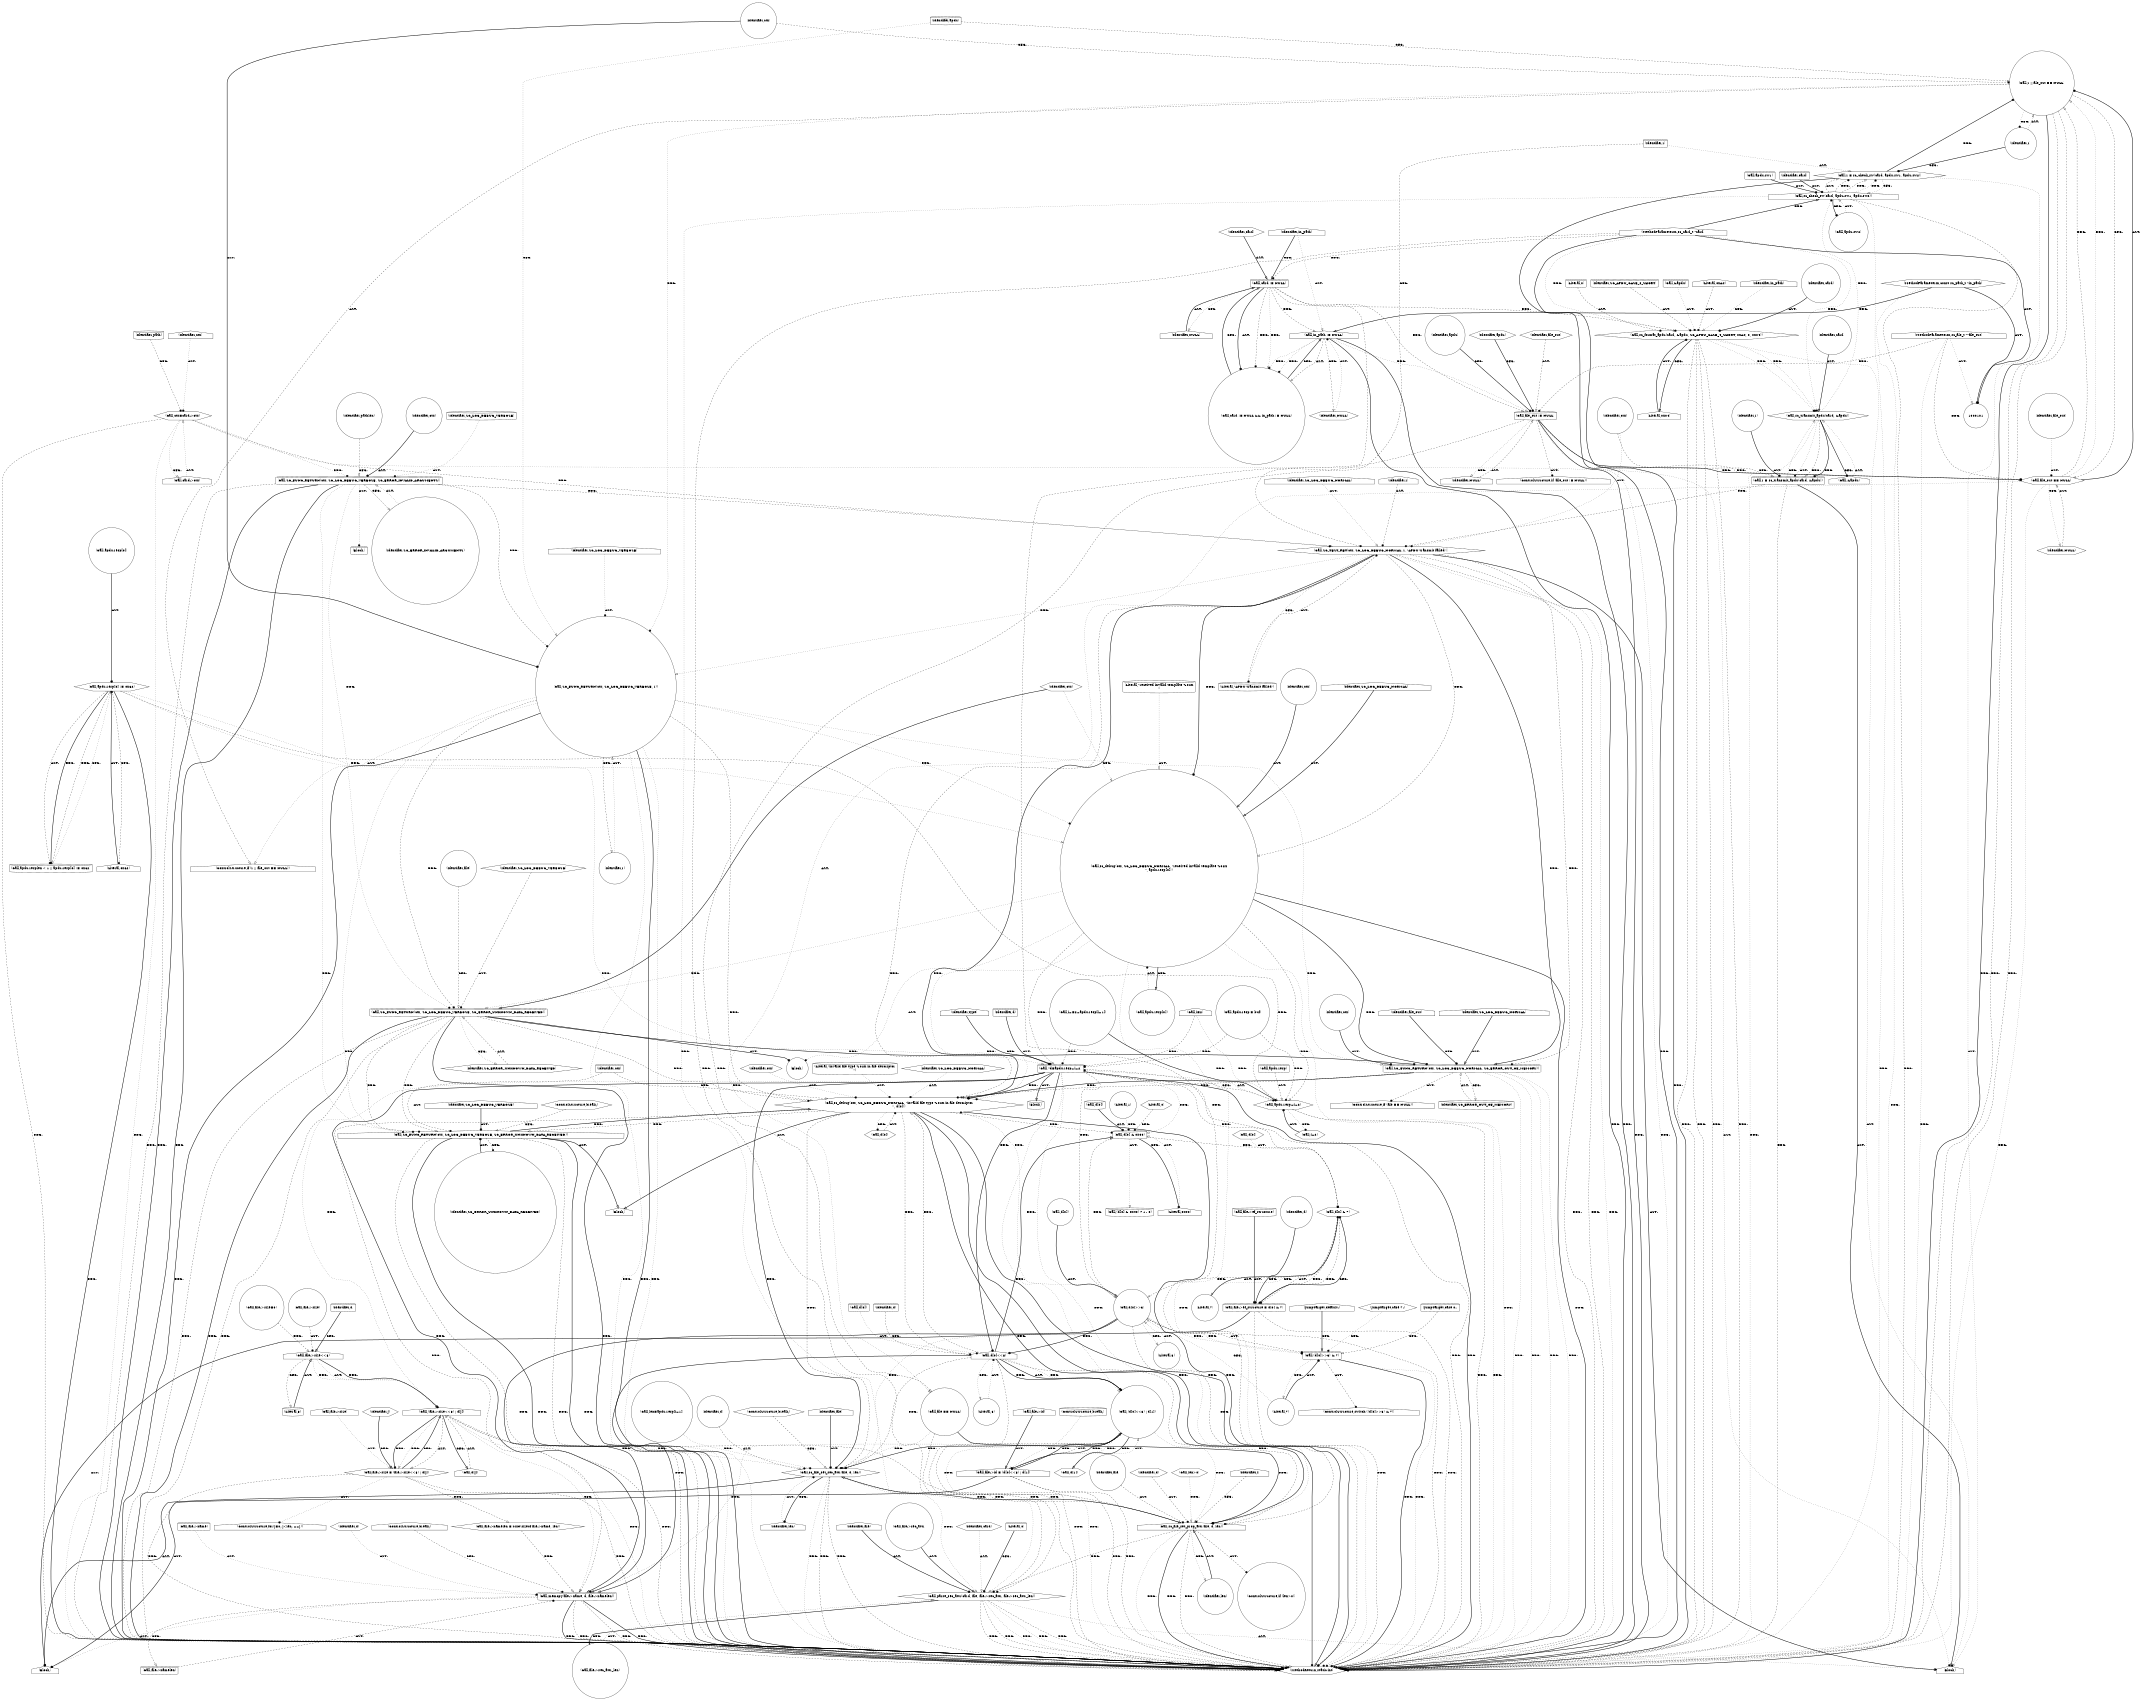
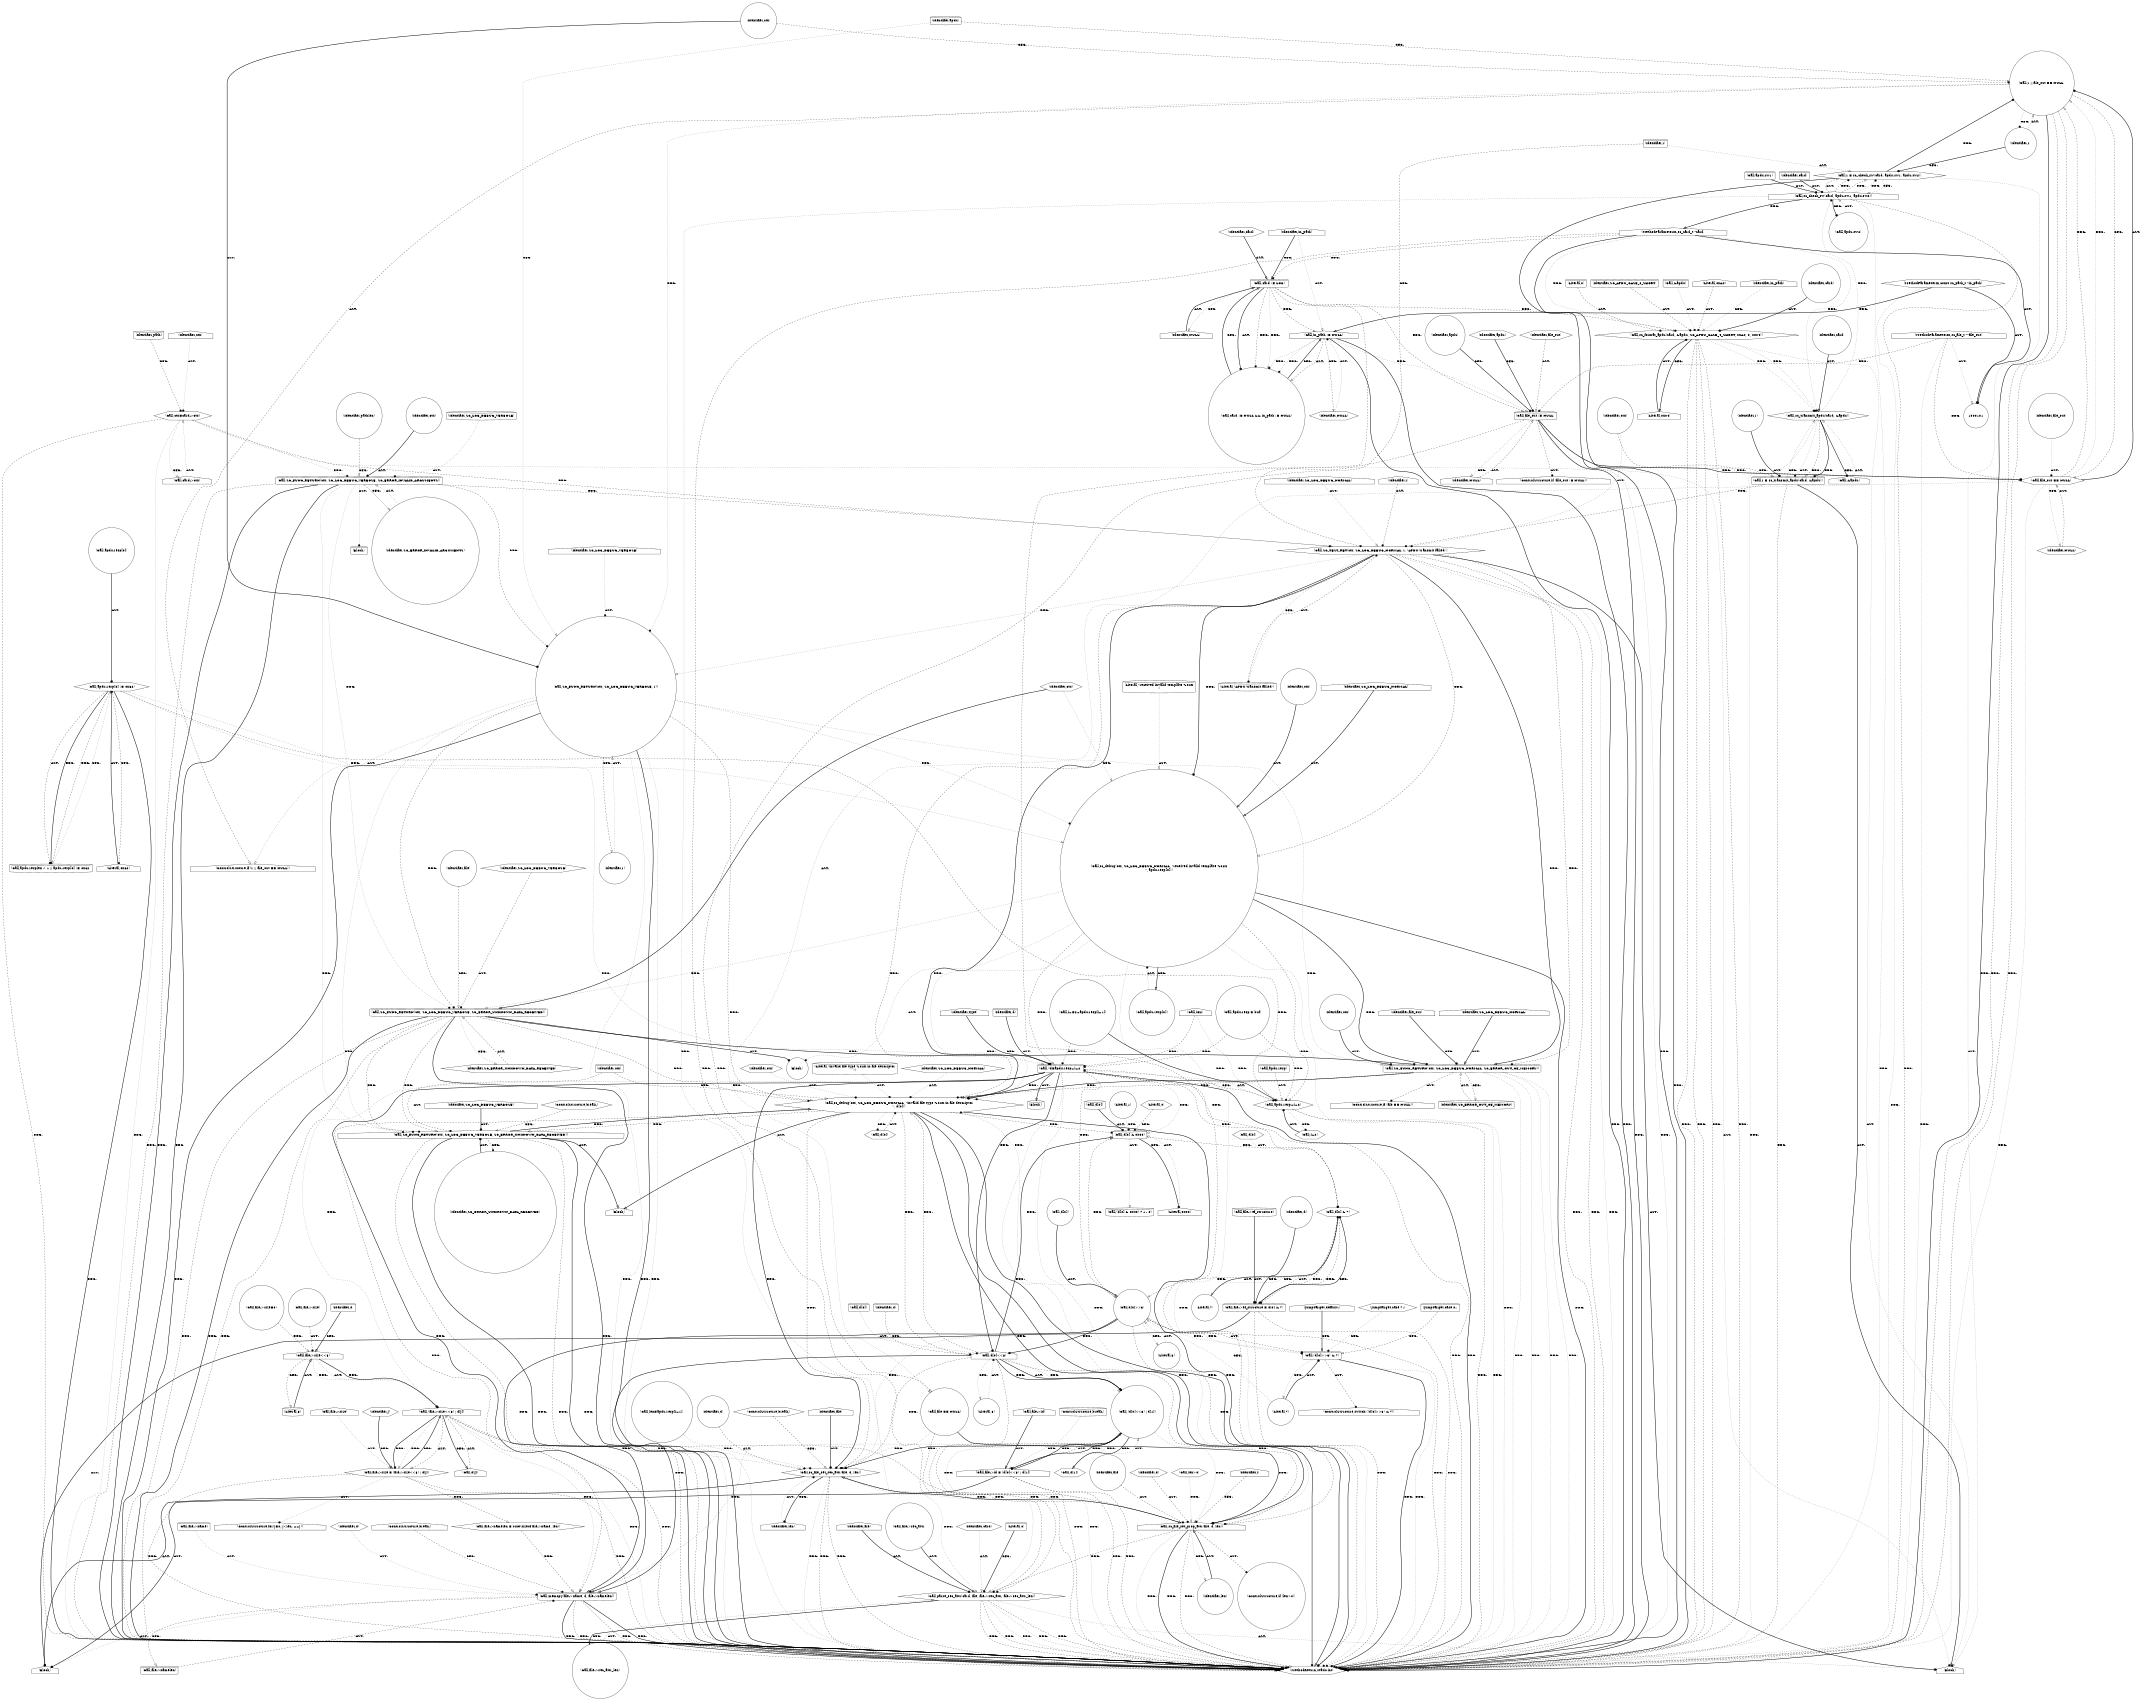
(1752, 214) -> (1743, 211)
(1269, 283) -> (1269, 283)
(589, 1497) -> (589, 1497)
